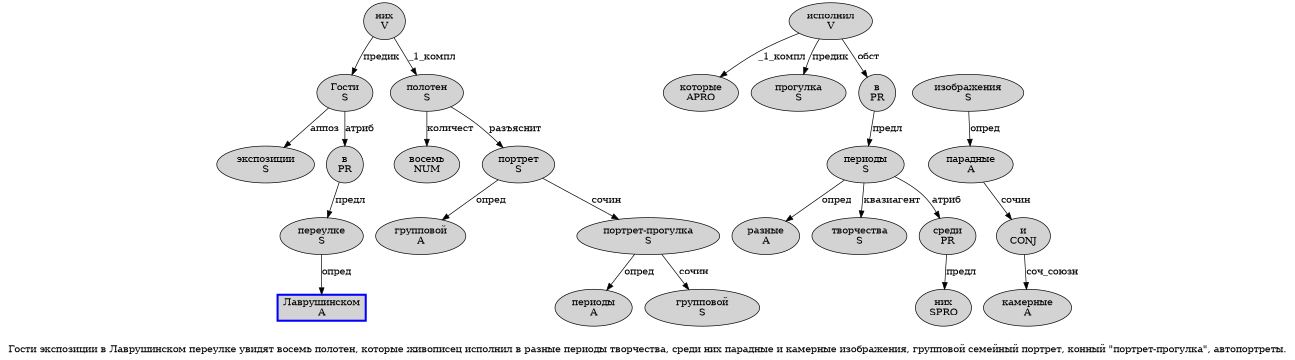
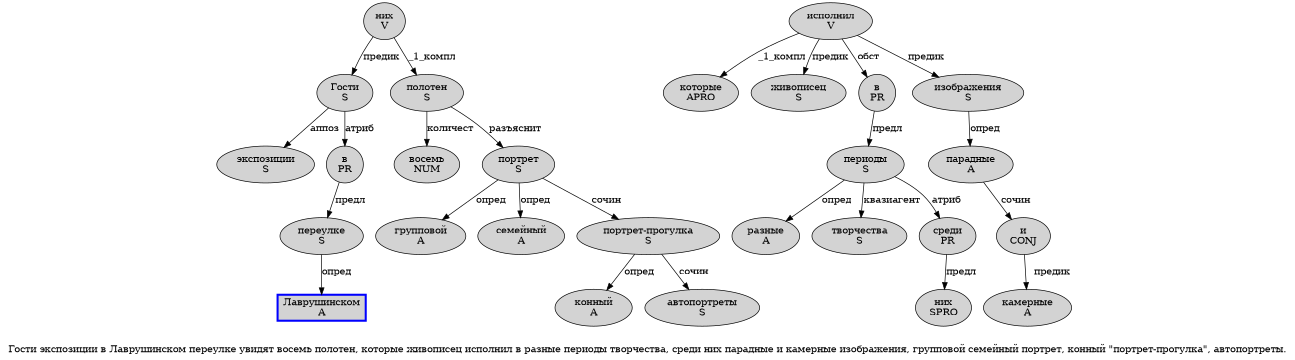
none -> (895, 55)
(799, 93) -> (799, 93)
none -> (521, 236)
(1052, 272) -> (1052, 272)
(594, 308) -> (594, 308)
(702, 308) -> (702, 308)
